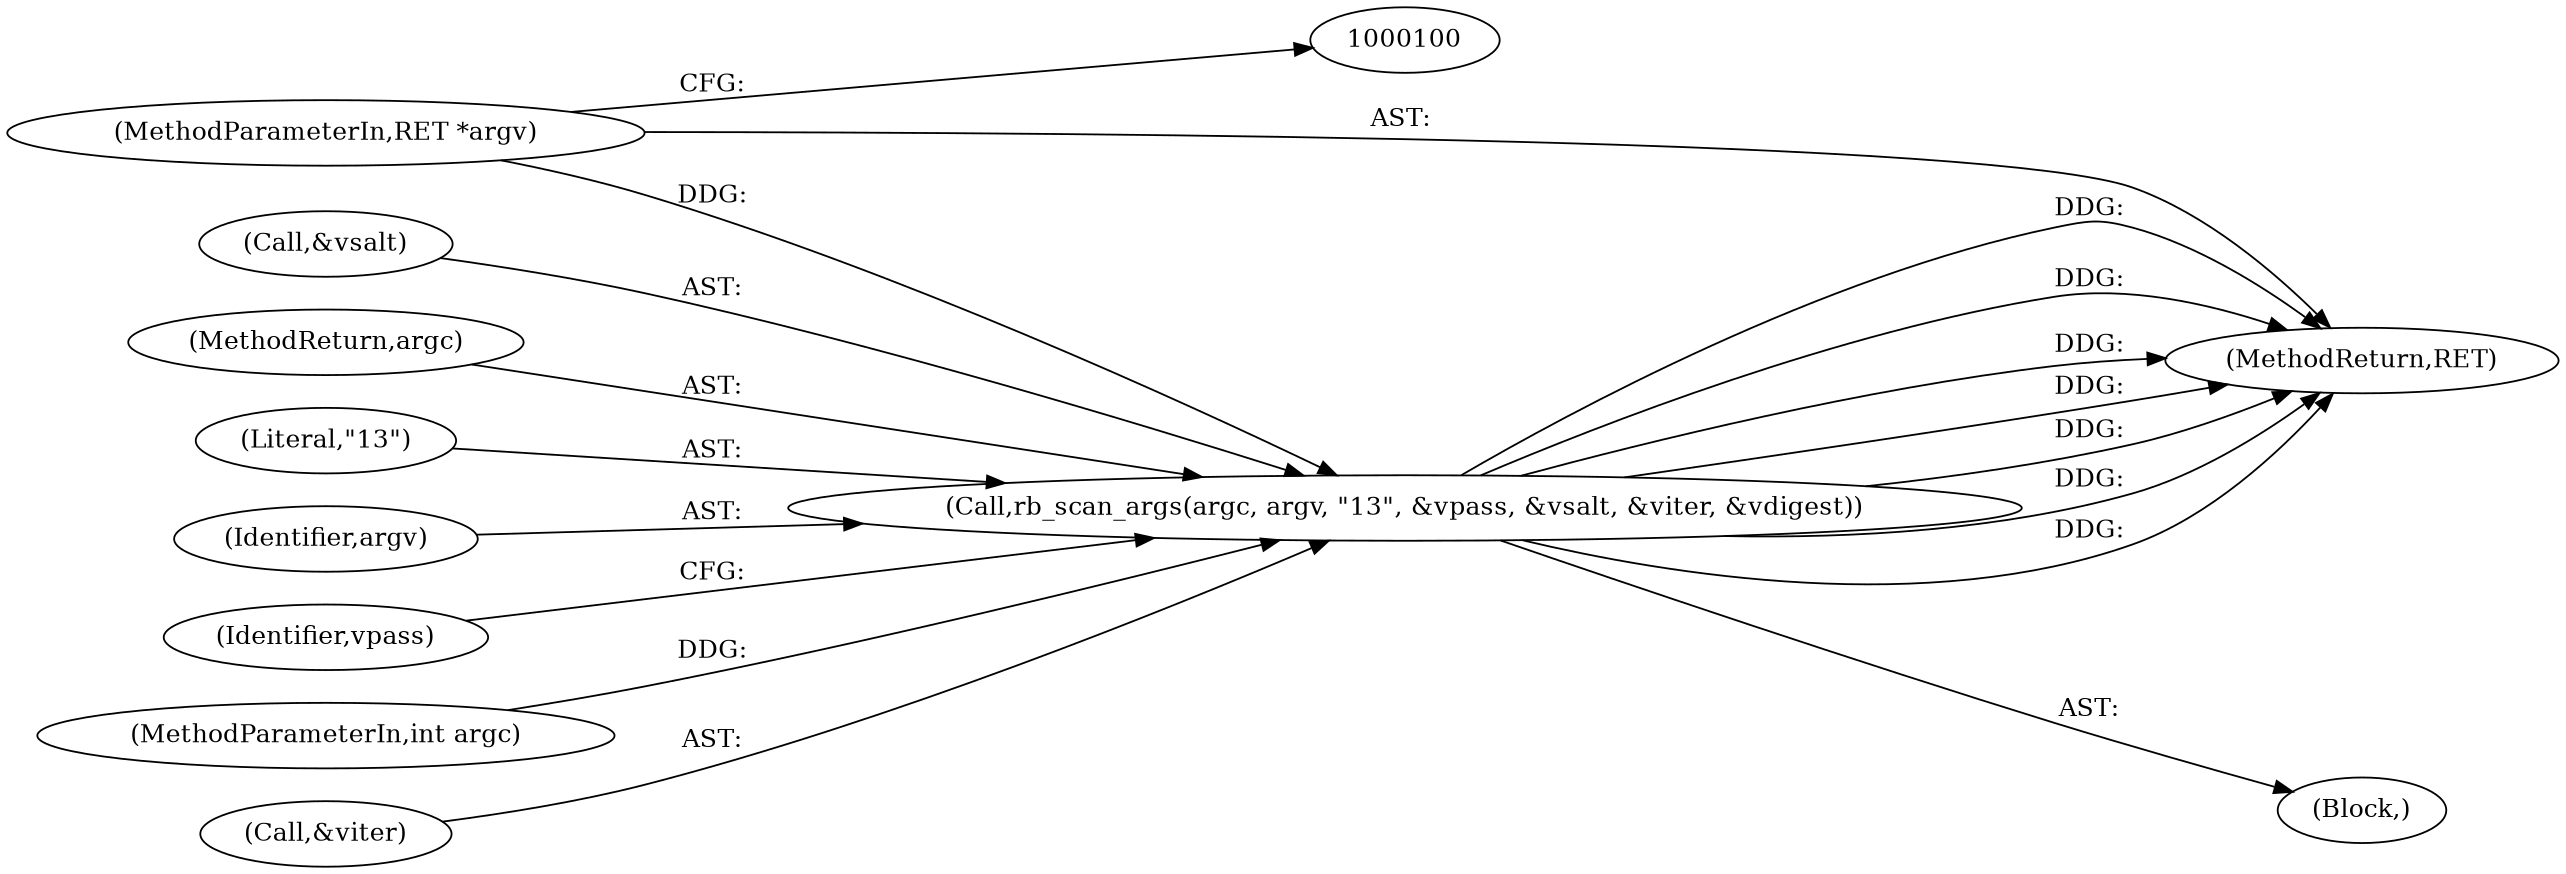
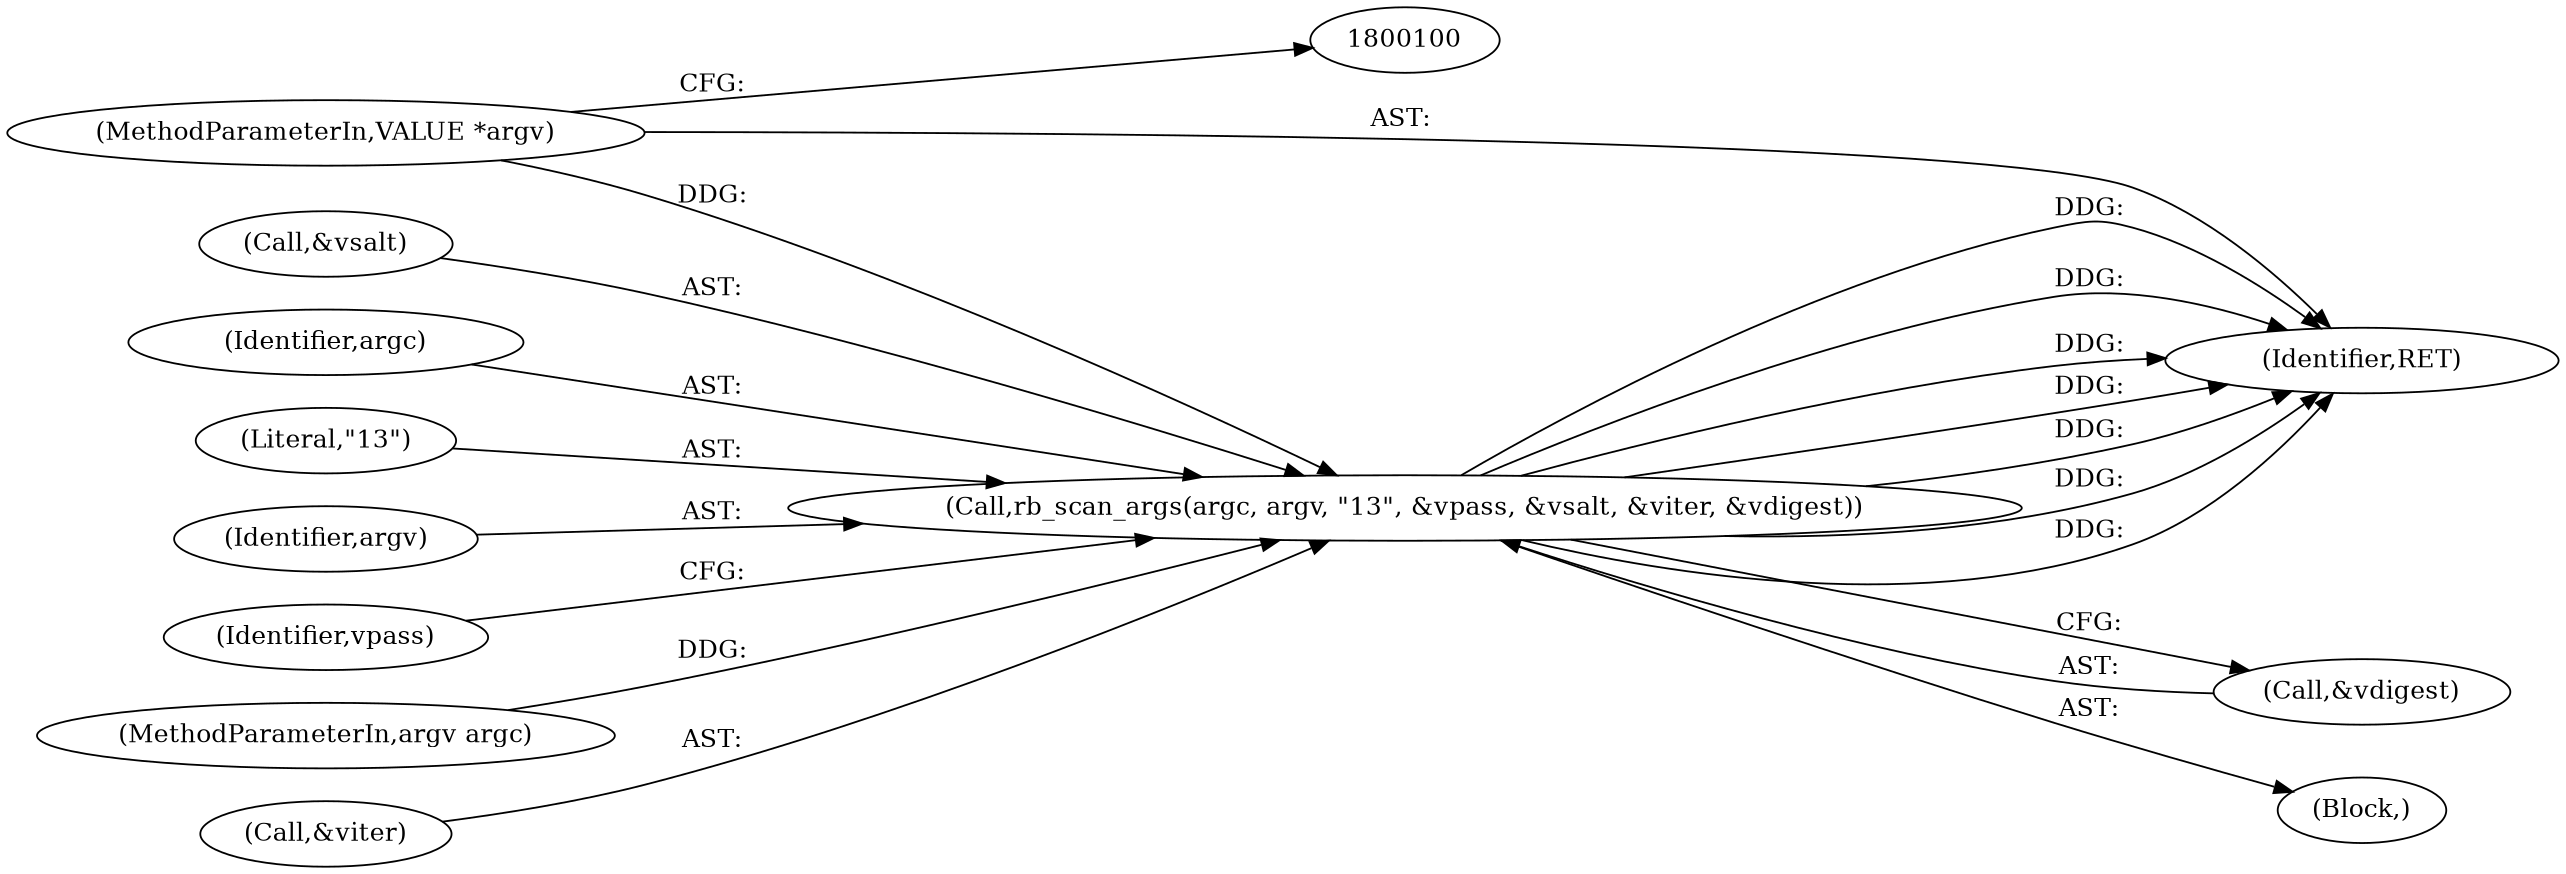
(1405, 40) -> (1405, 40)
(326, 133) -> (326, 133)
(326, 342) -> (326, 342)
(2362, 361) -> (2362, 361)
none -> (2362, 692)
(326, 736) -> (326, 736)
